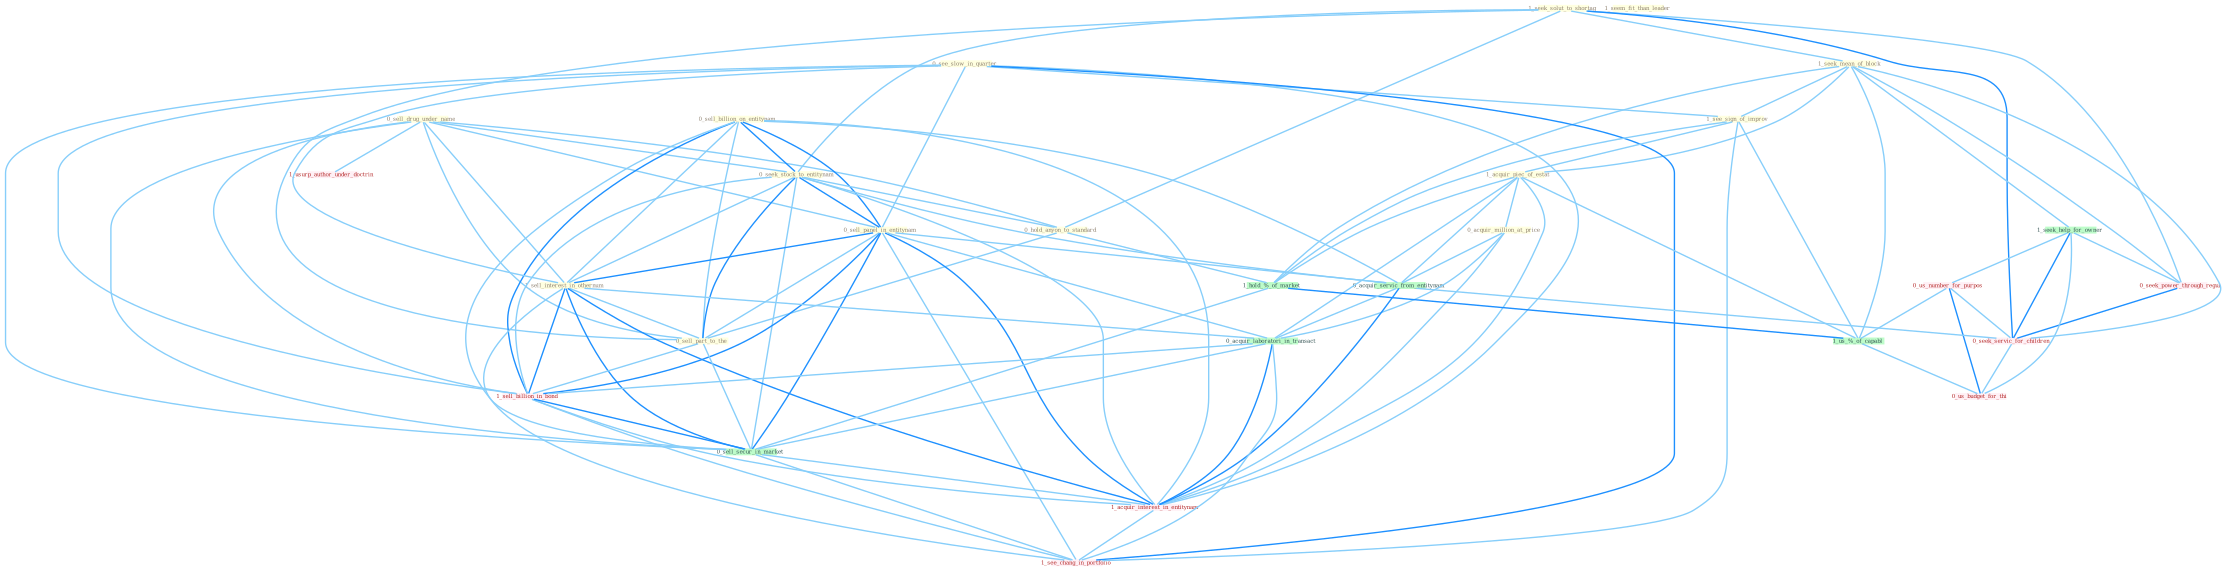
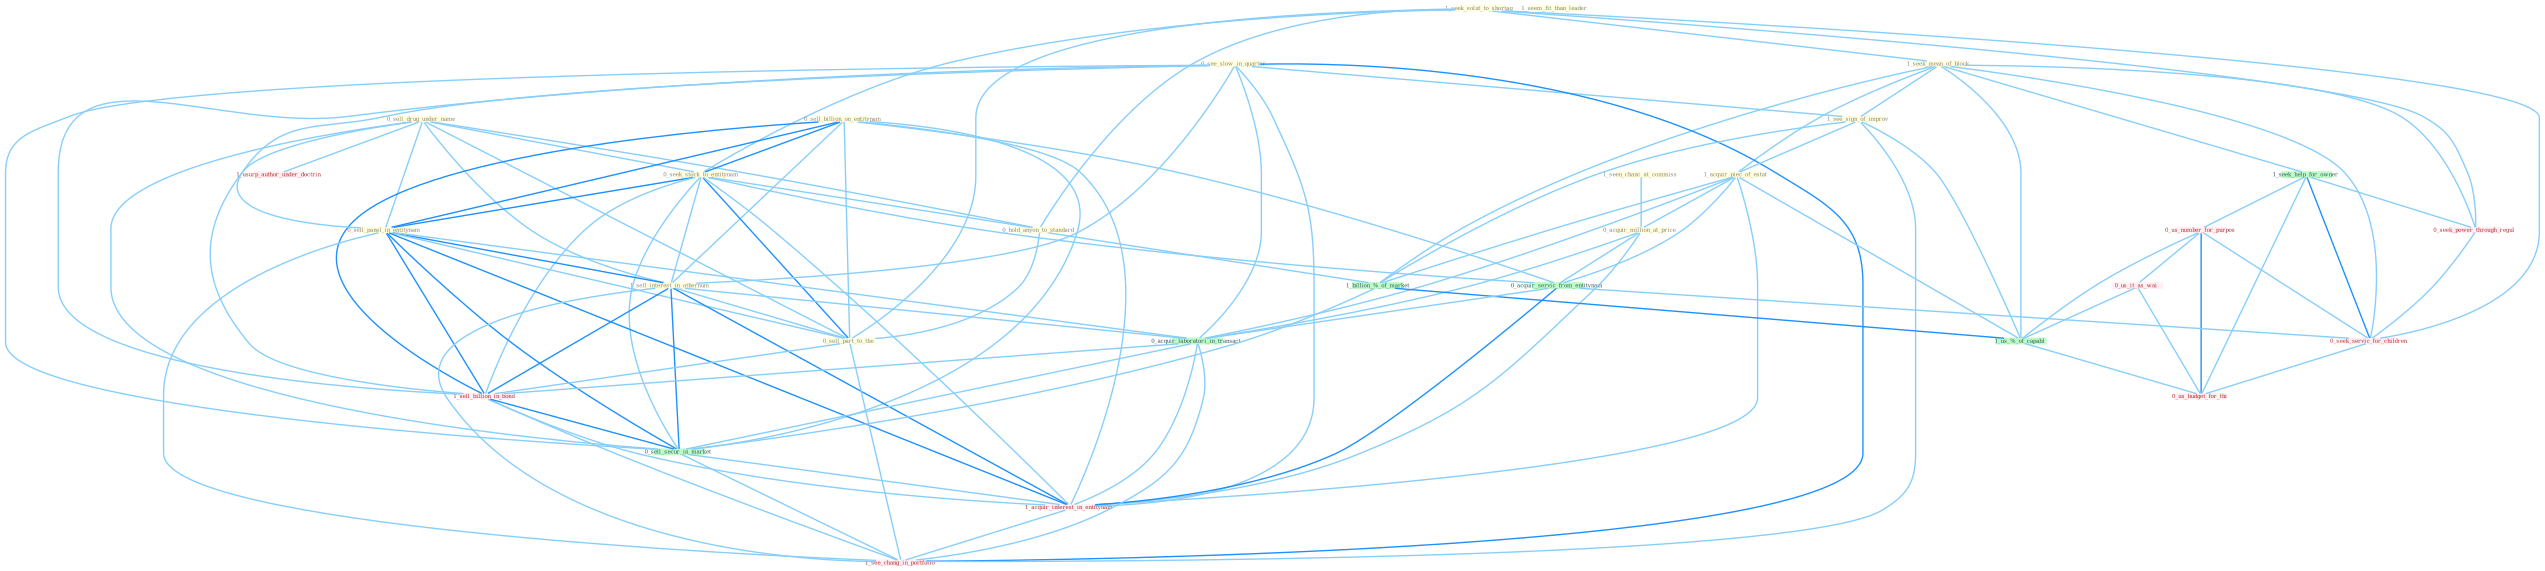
(1918, 67) -> (2185, 56)
none -> (1641, 175)
none -> (1261, 210)
(1080, 252) -> none
(1272, 286) -> (1378, 286)
none -> (2137, 286)
(2097, 313) -> (2429, 291)
(727, 396) -> (875, 452)
(1238, 440) -> (1161, 444)
